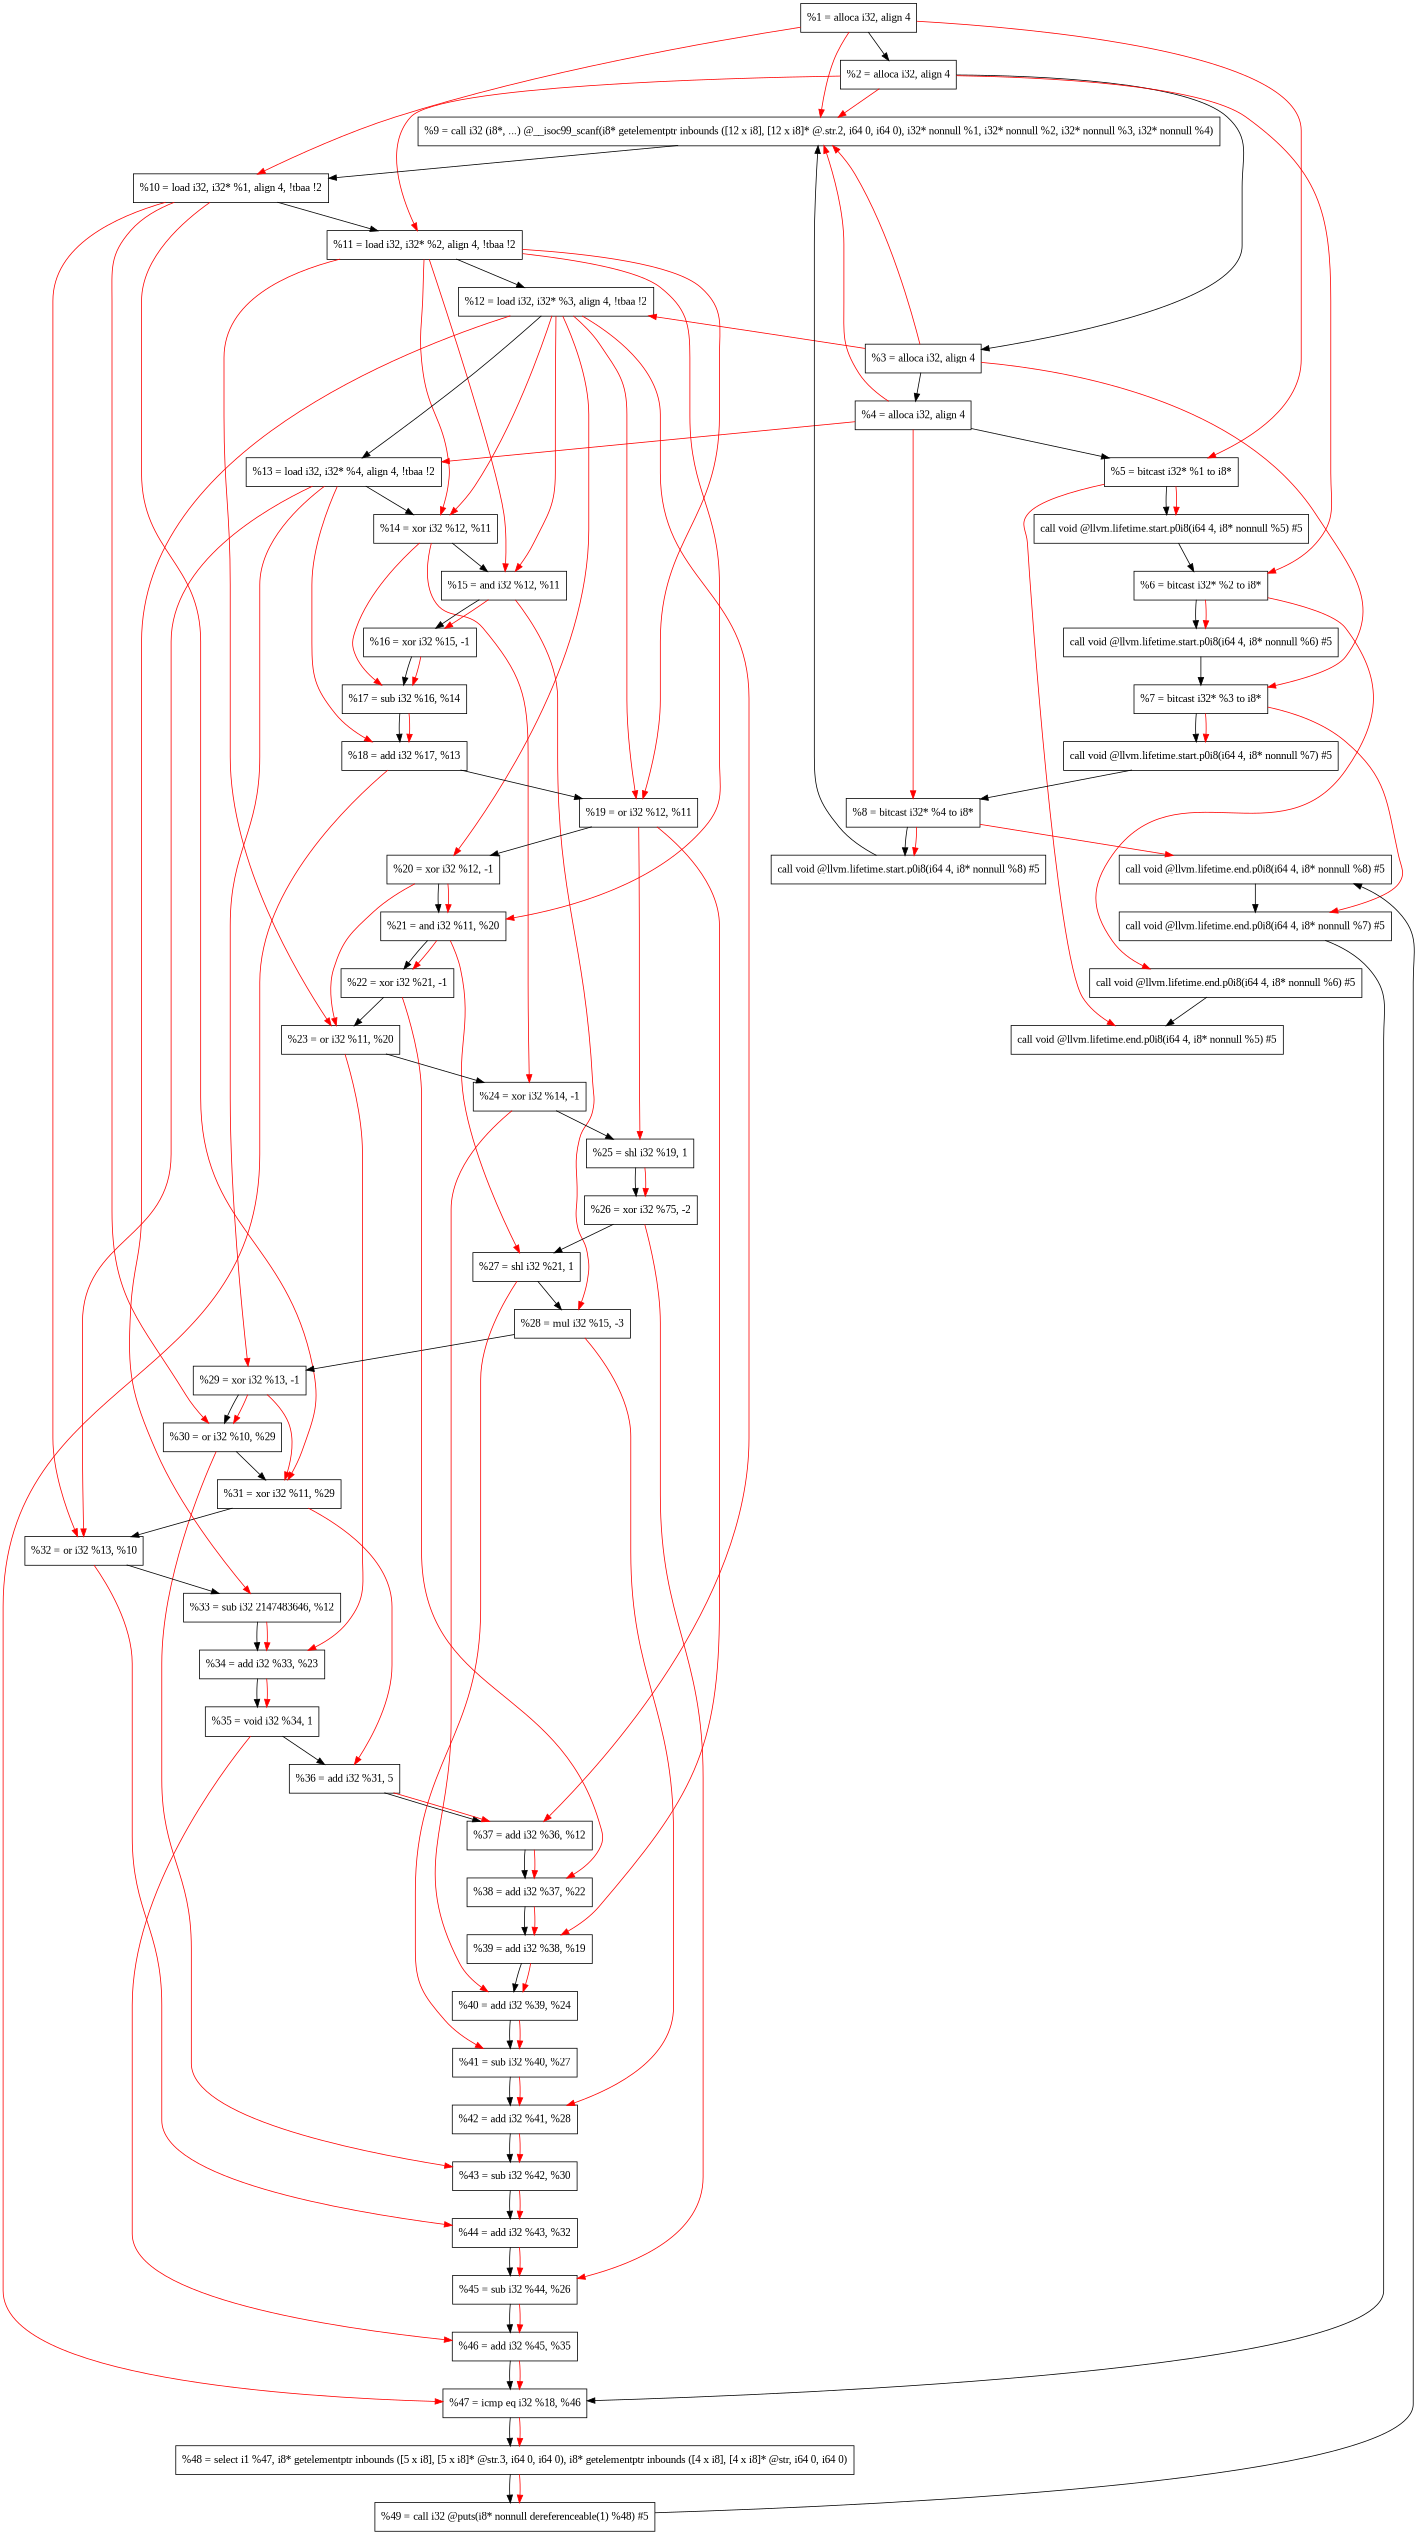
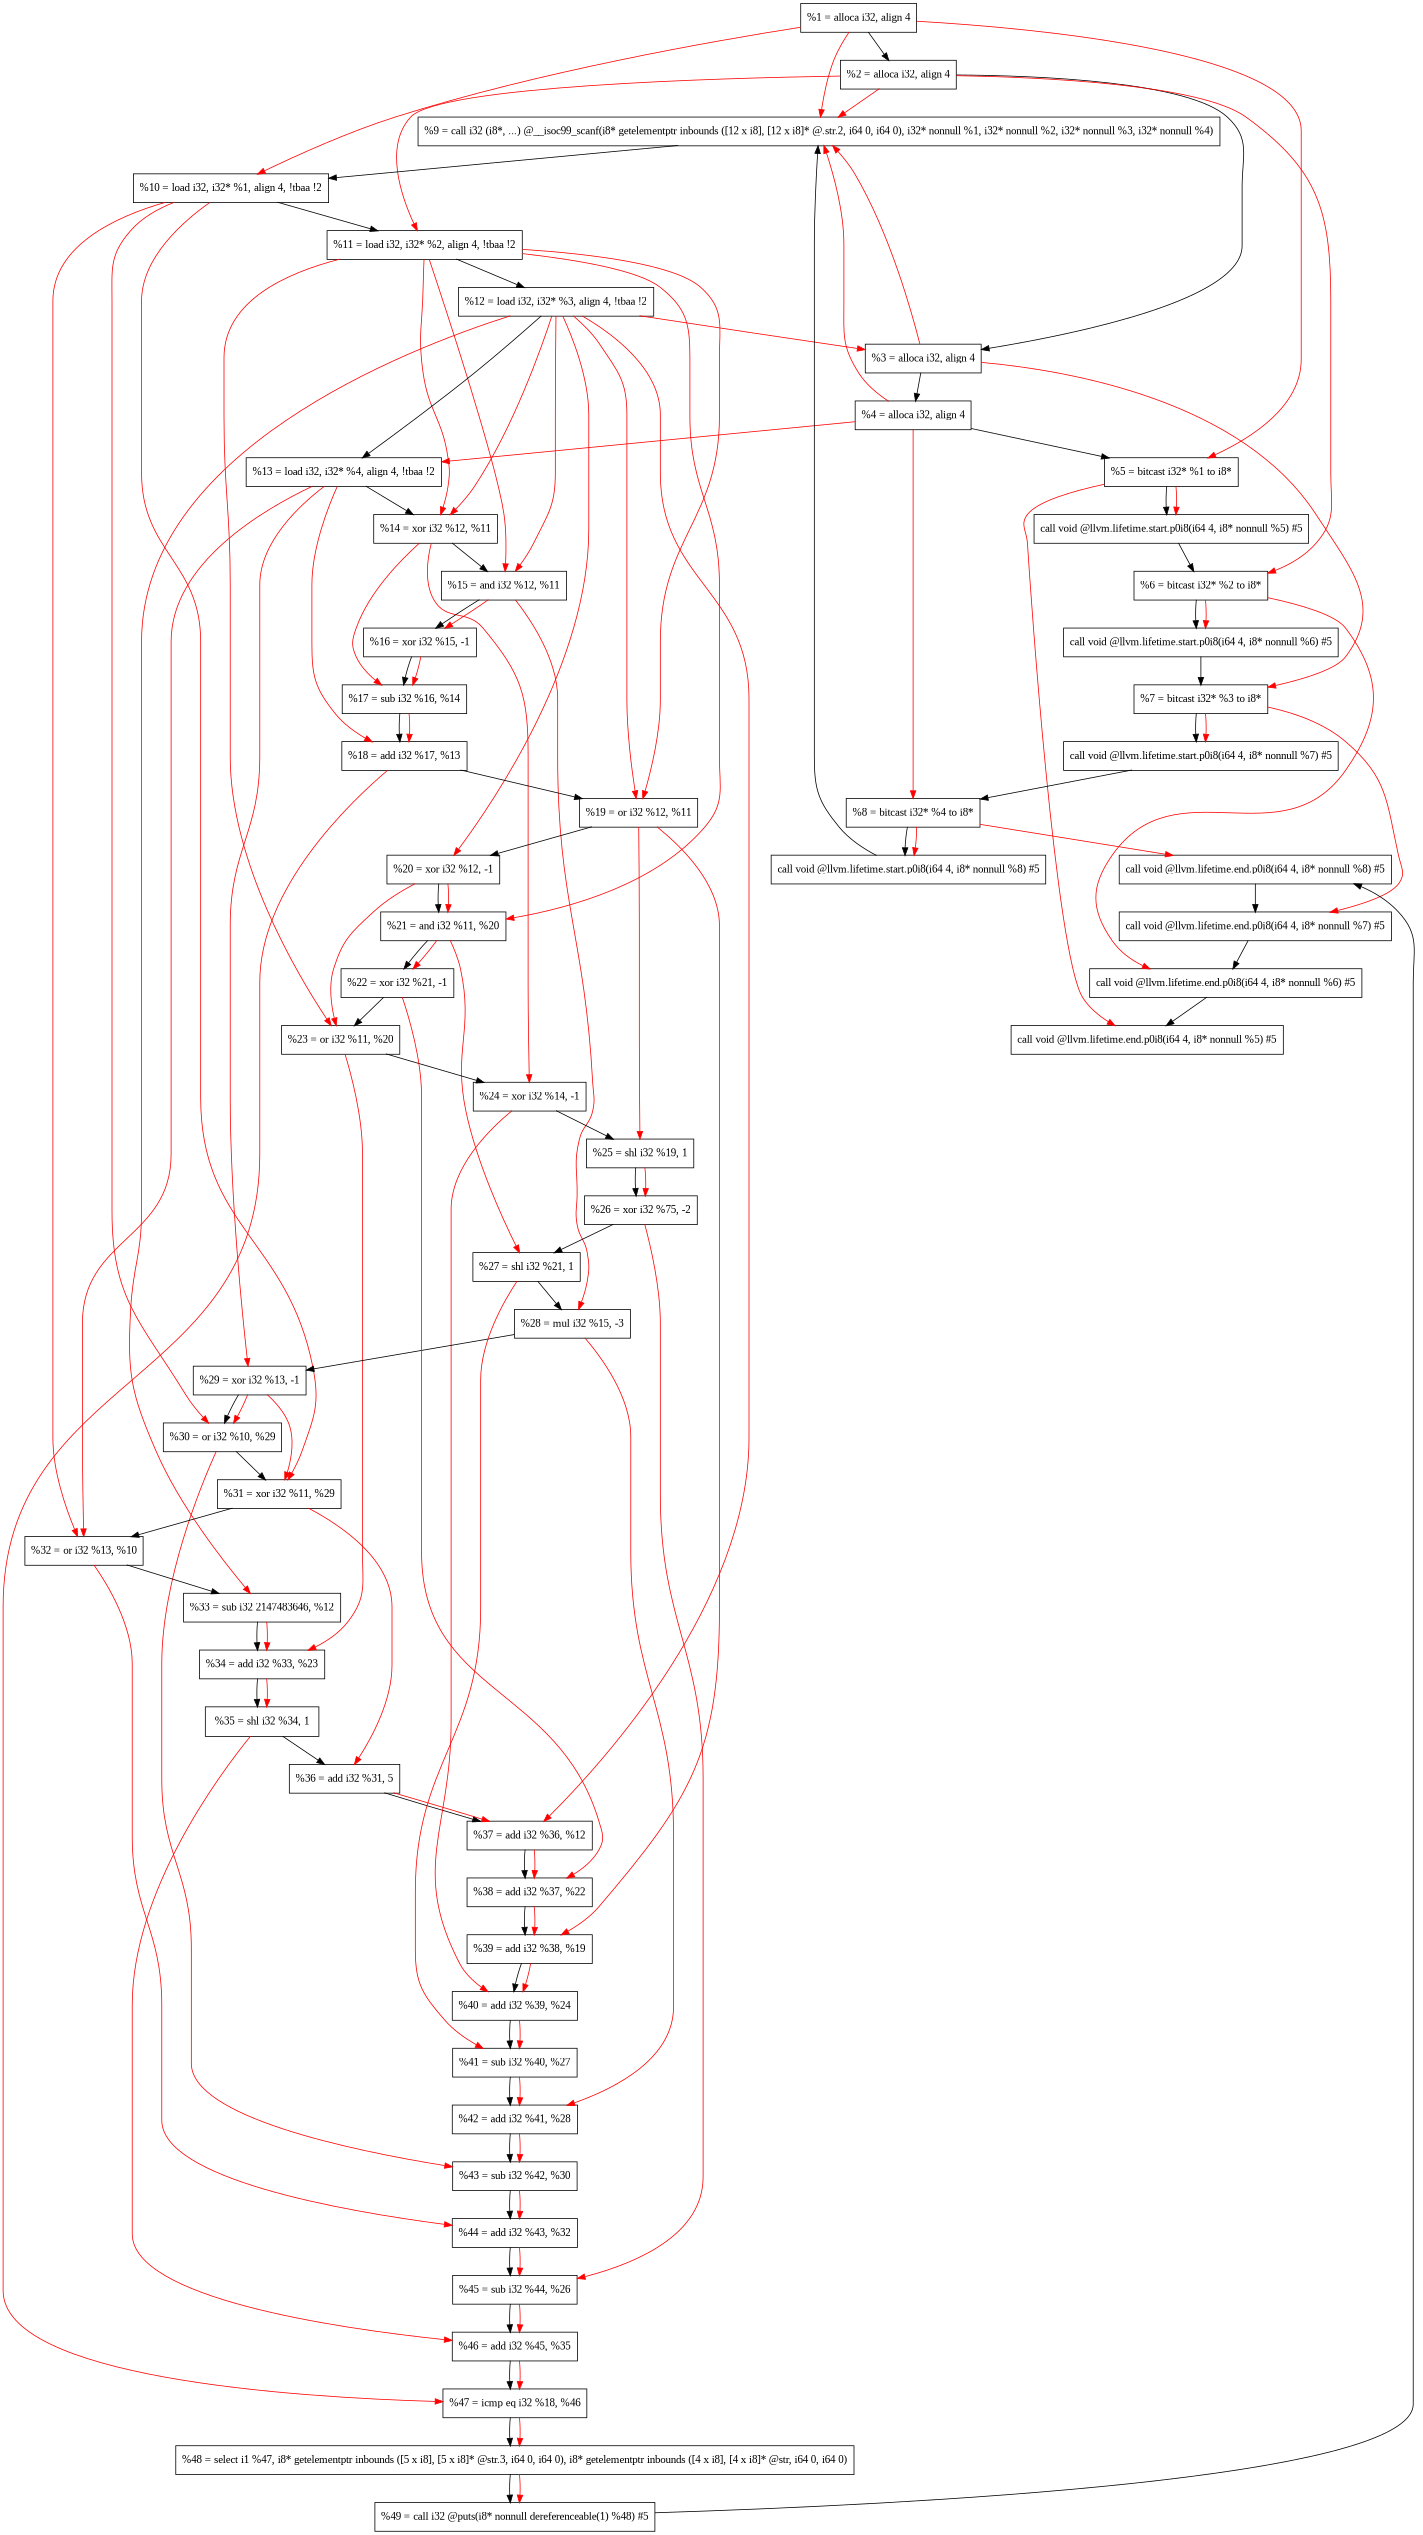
(761, 333) -> (748, 332)
(262, 1722) -> (262, 1722)
(1384, 2005) -> (1242, 951)
